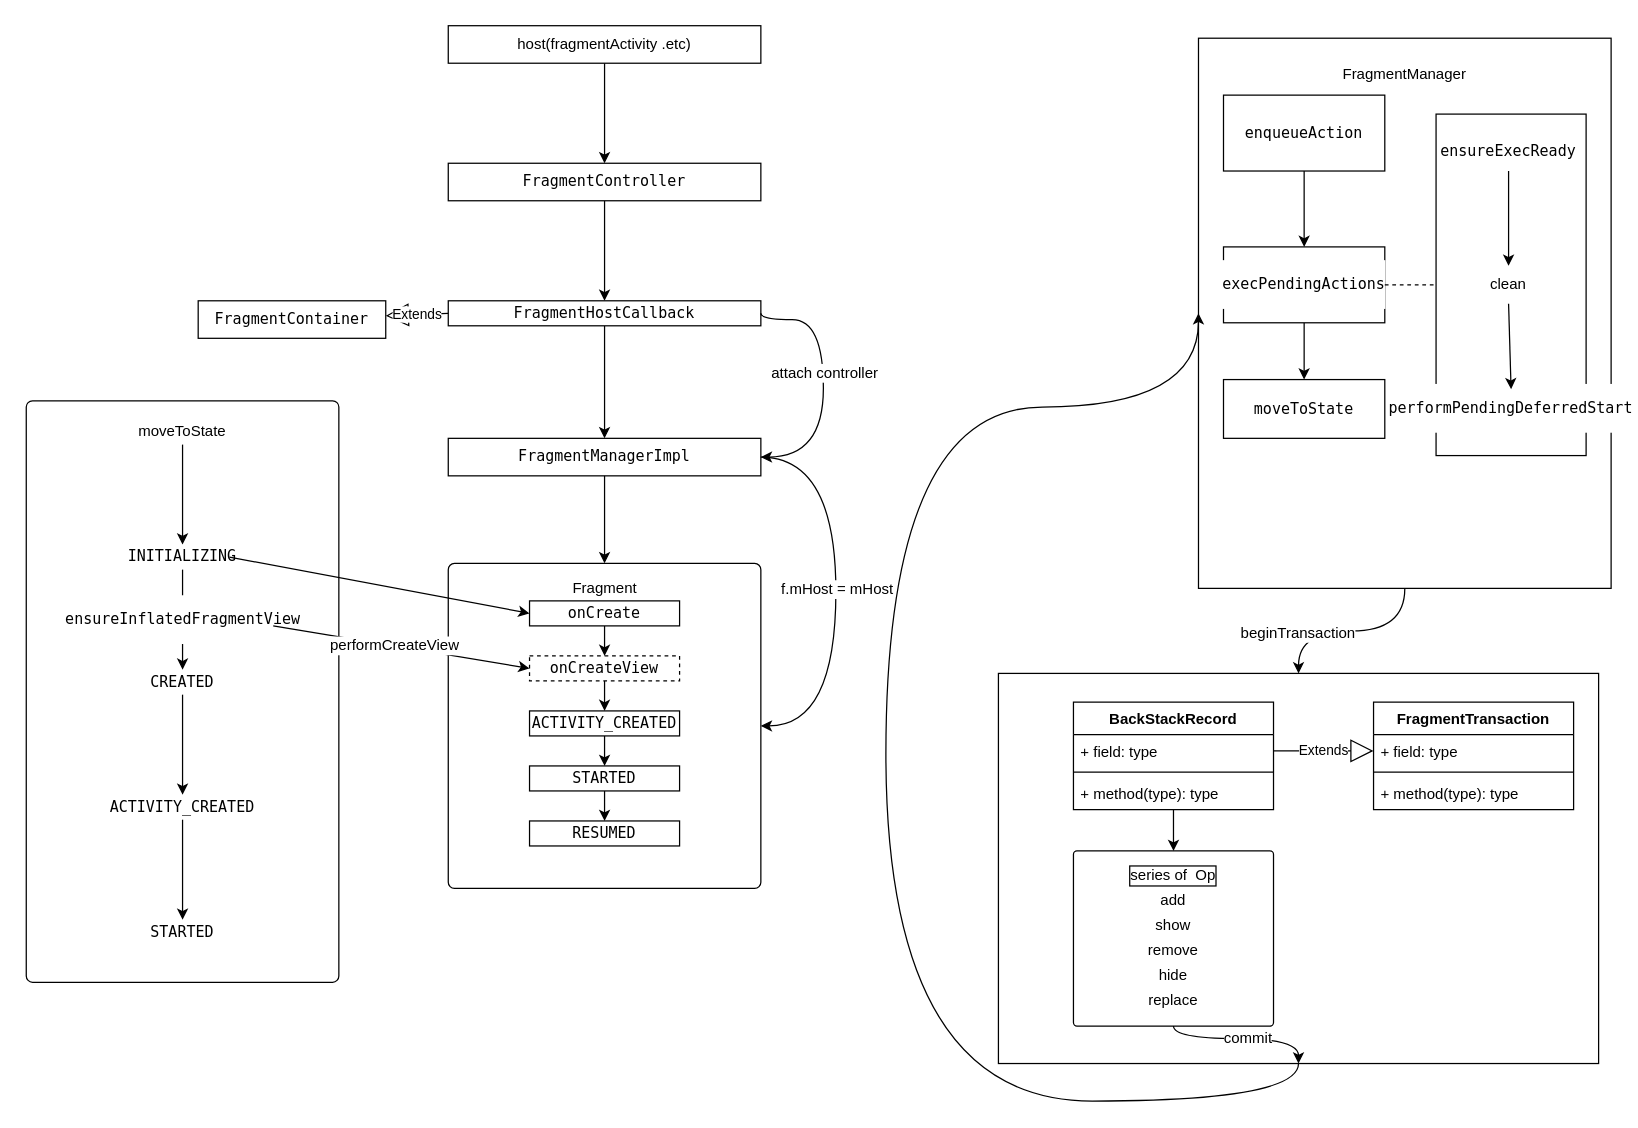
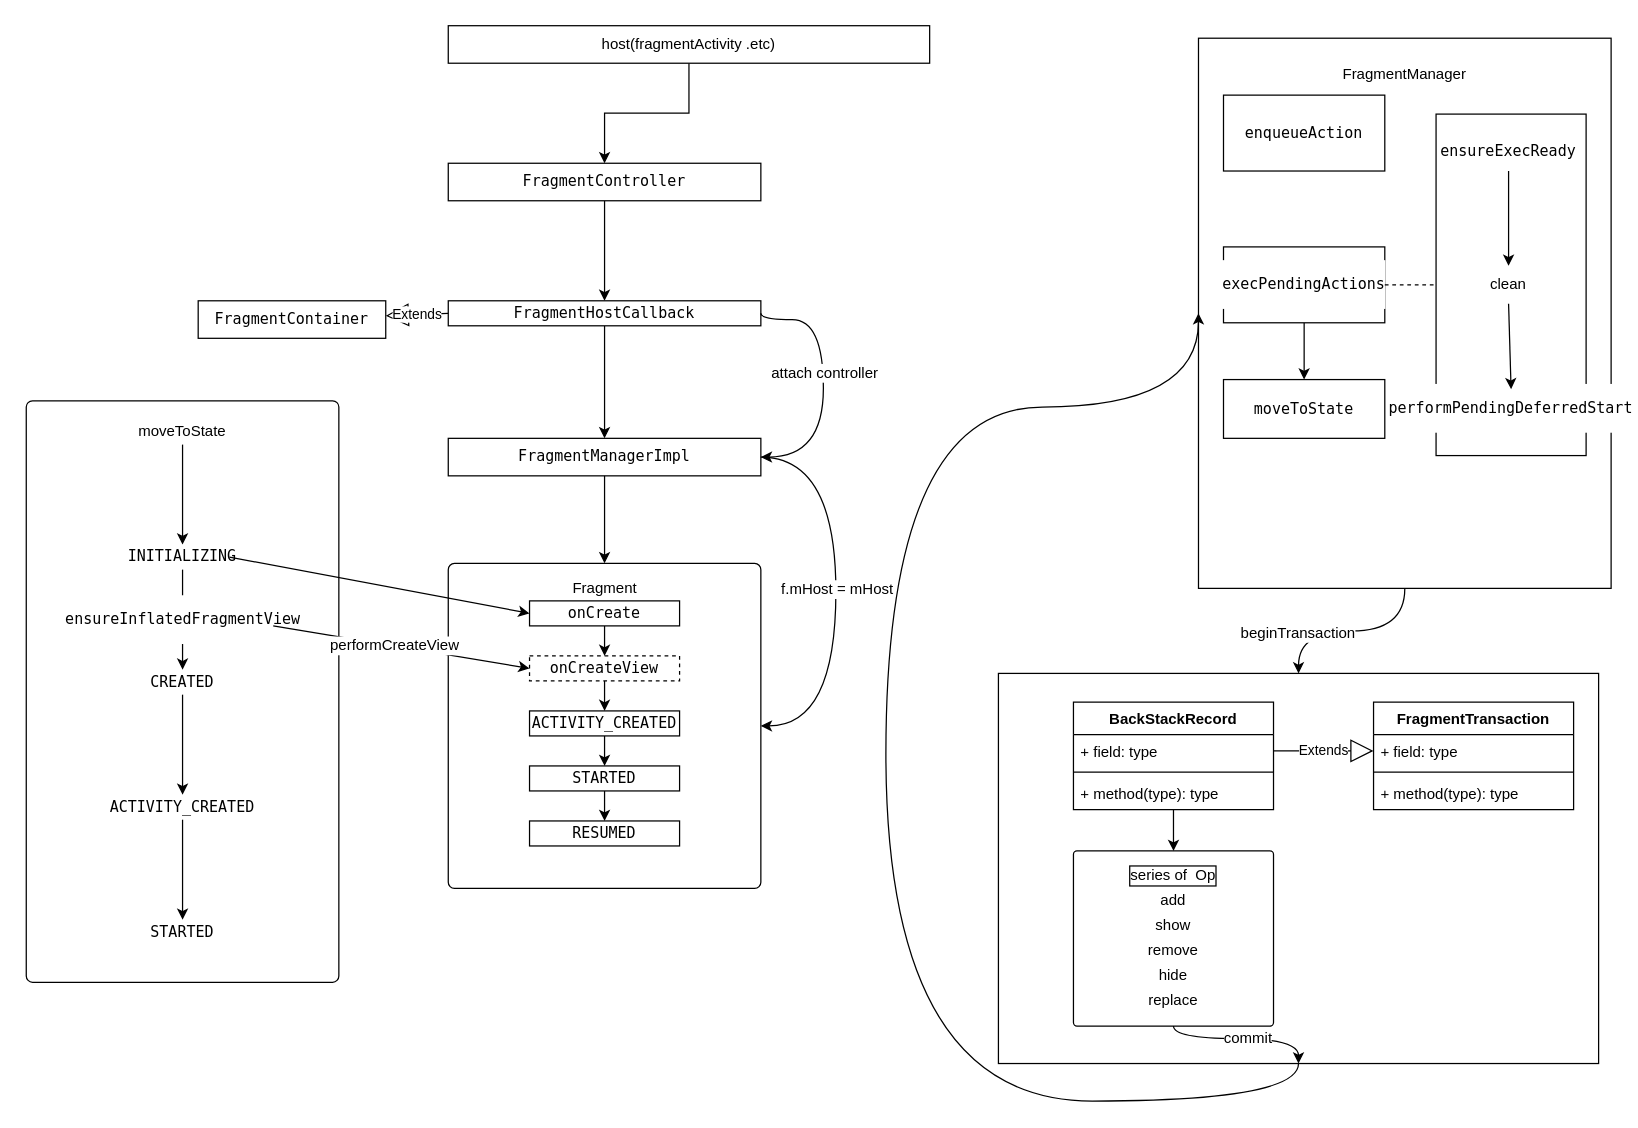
(604, 44) -> (689, 44)
(1304, 204) -> none
